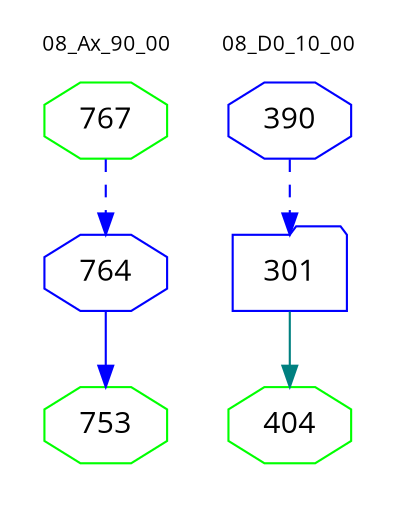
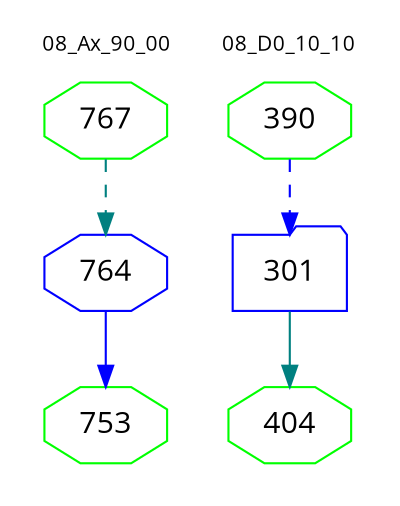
(290, 45) -> (290, 45)
(290, 121) -> (290, 121)
(106, 186) -> (106, 186)
